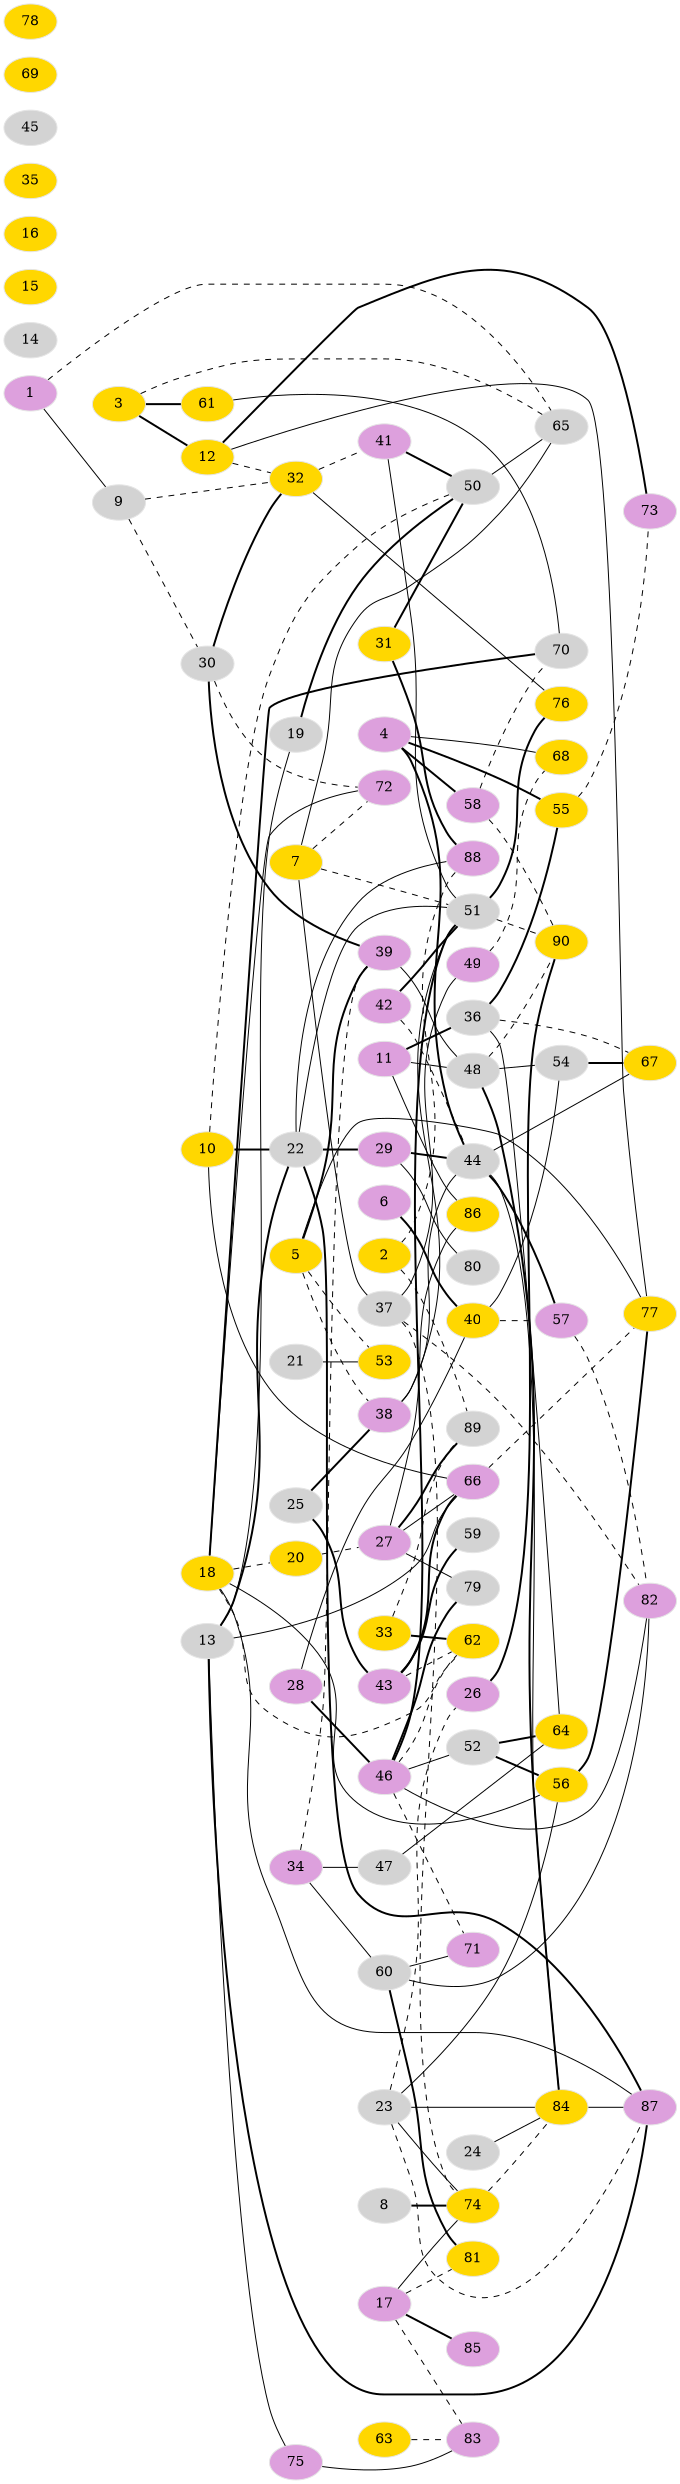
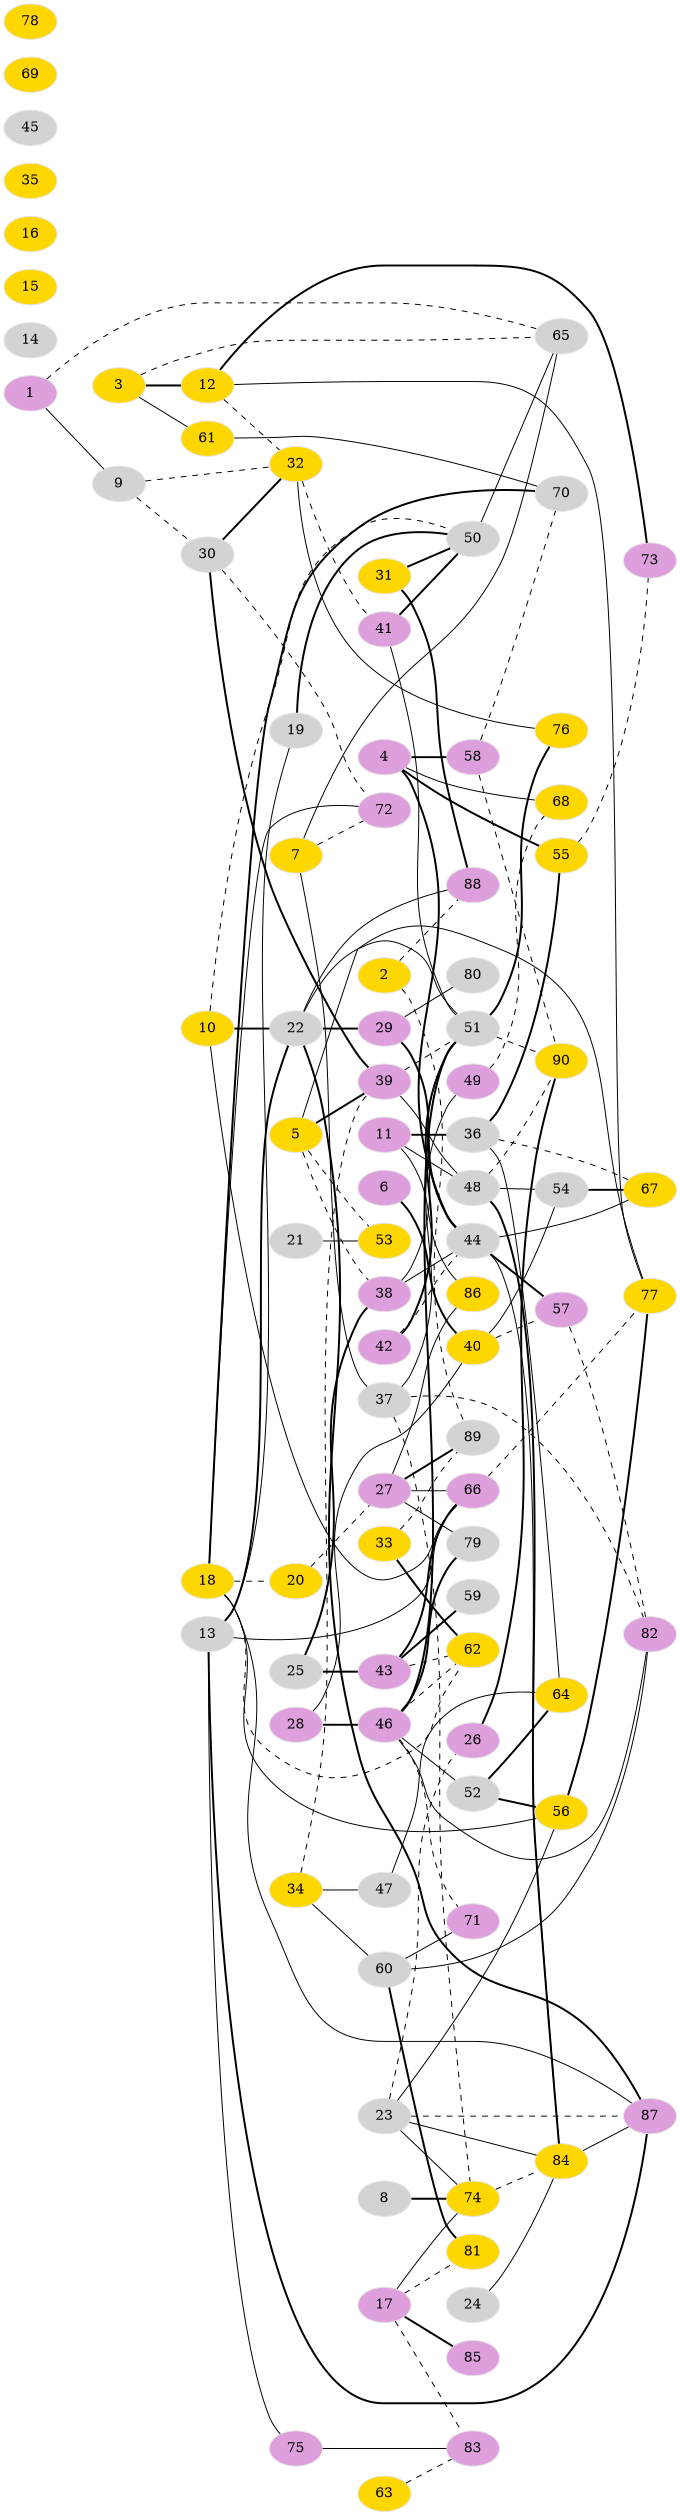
(163, 404) -> (163, 412)
(388, 887) -> (436, 1051)
(296, 1867) -> (296, 1890)
